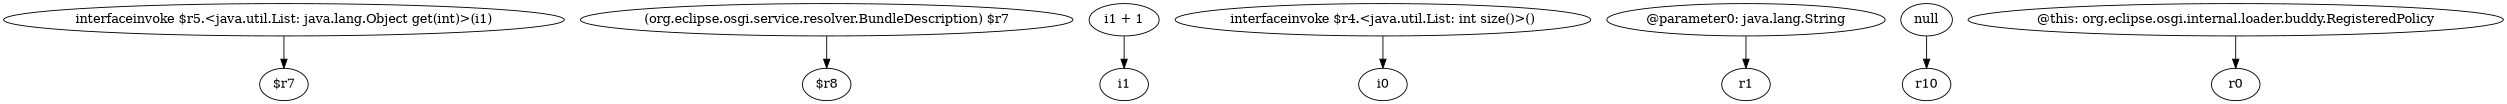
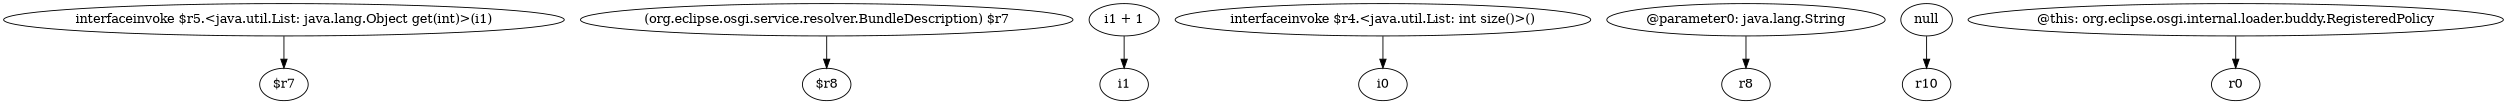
(1746, 84) -> (1746, 84)
